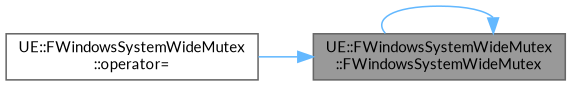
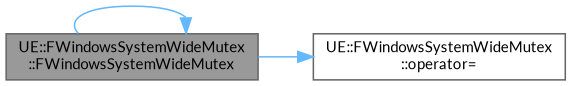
(278, 57) -> (278, 57)
